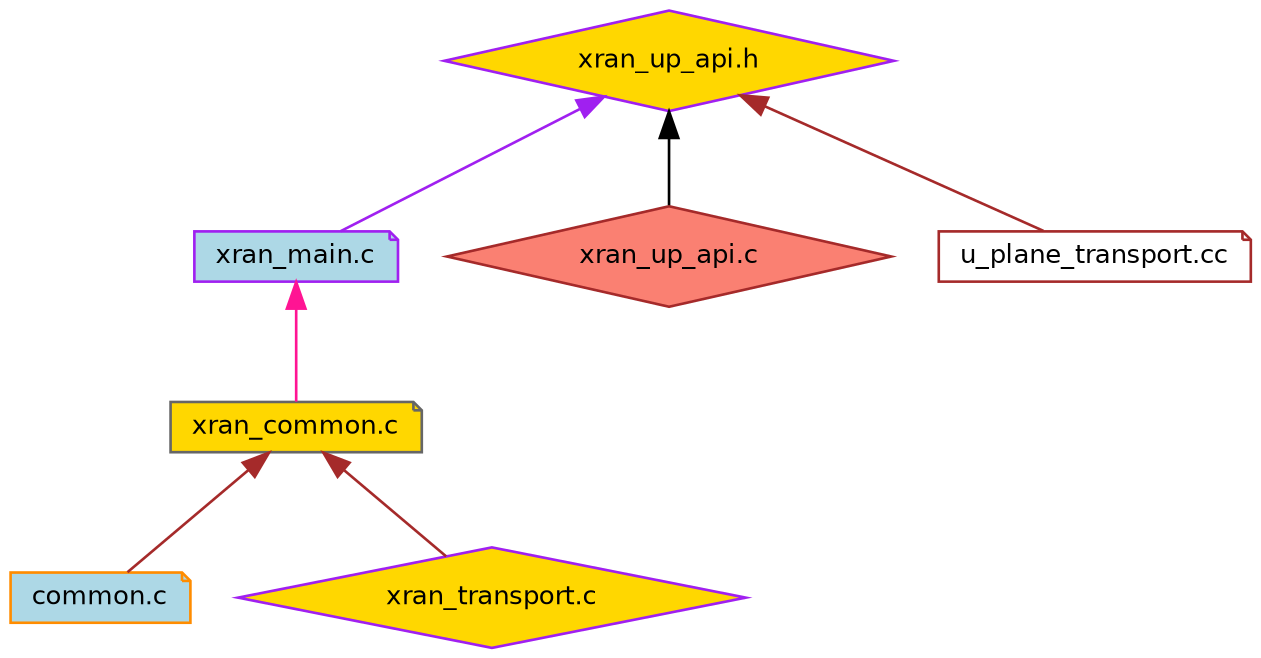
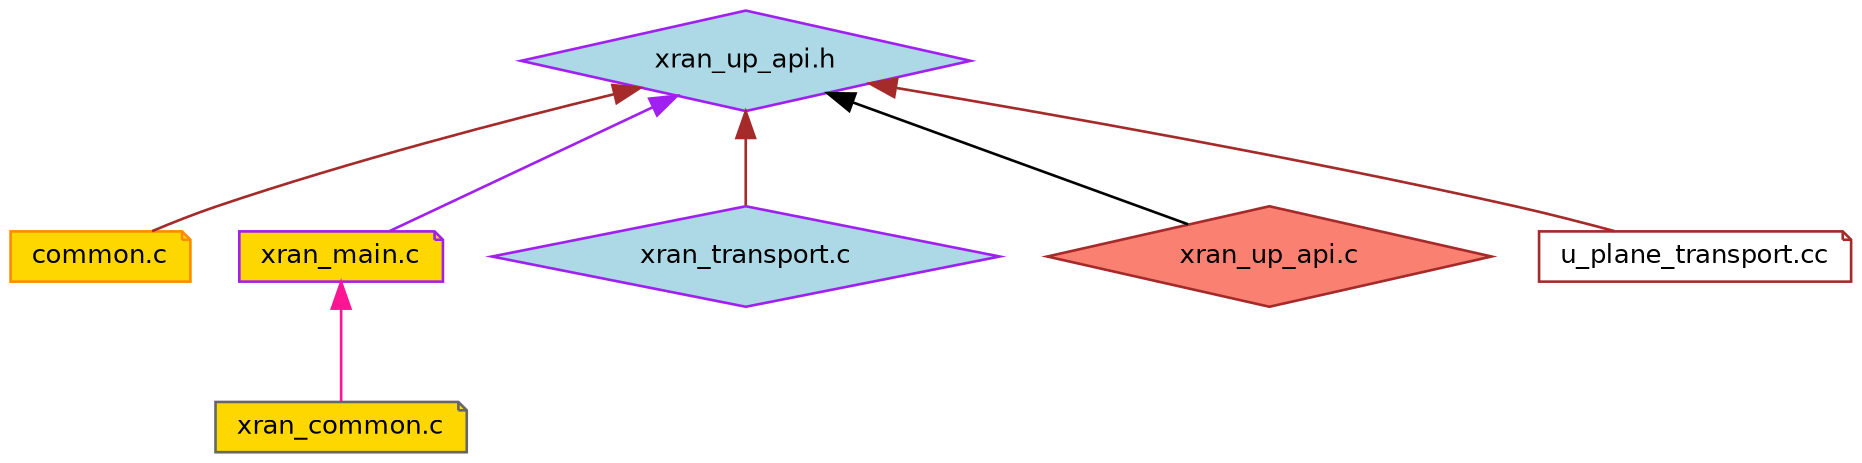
(669, 61) -> (746, 61)
(296, 257) -> (341, 257)
(395, 513) -> (746, 172)
(188, 521) -> (381, 156)
(100, 598) -> (100, 257)
(492, 598) -> (746, 257)
